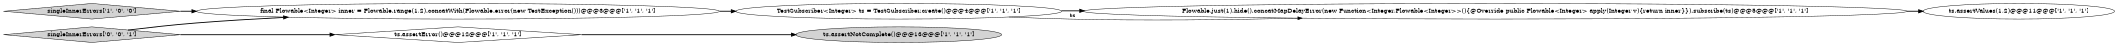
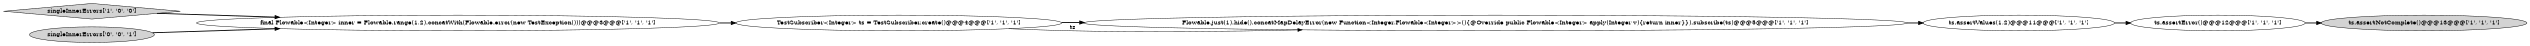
(92, 35) -> (92, 35)
(255, 35) -> (2120, 23)
(458, 35) -> (2218, 23)
